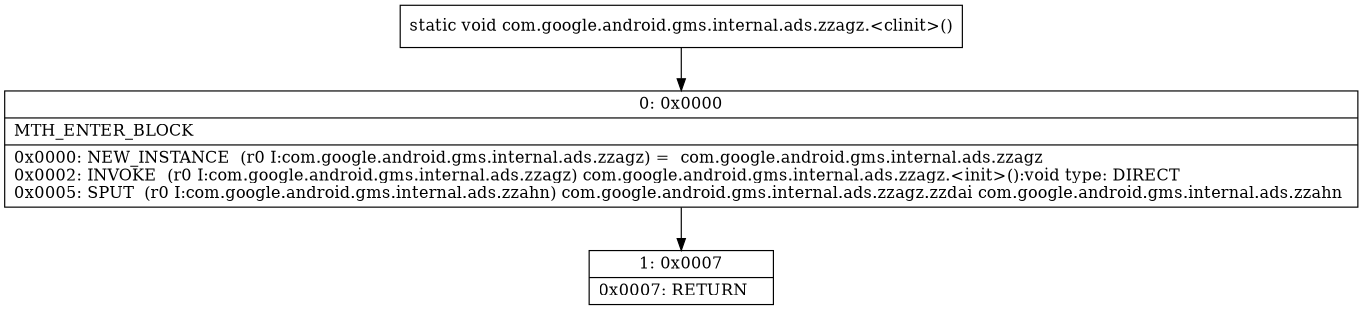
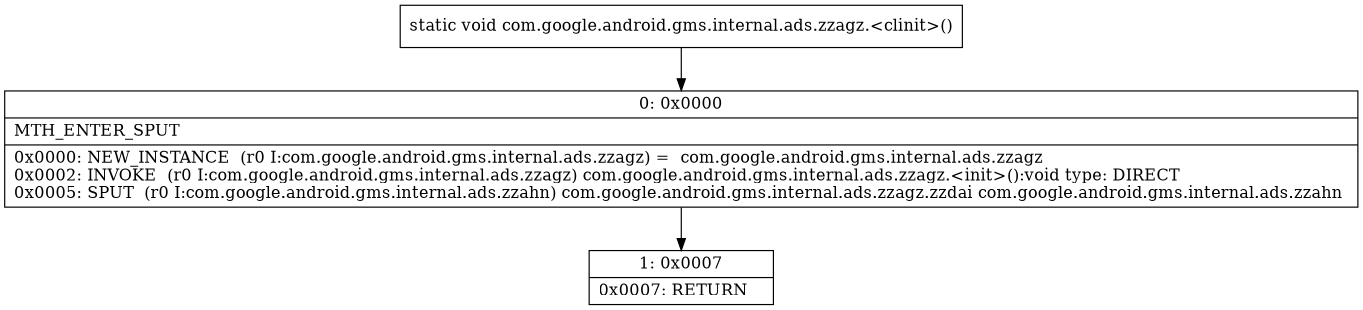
(104, 131) -> (97, 131)
